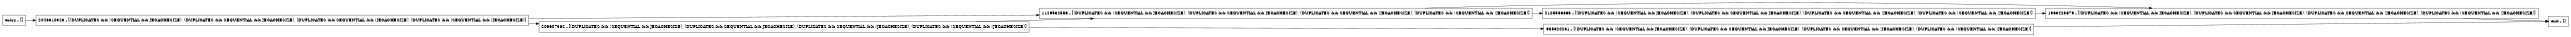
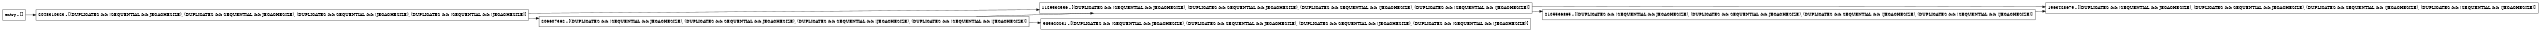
(2559, 21) -> none
